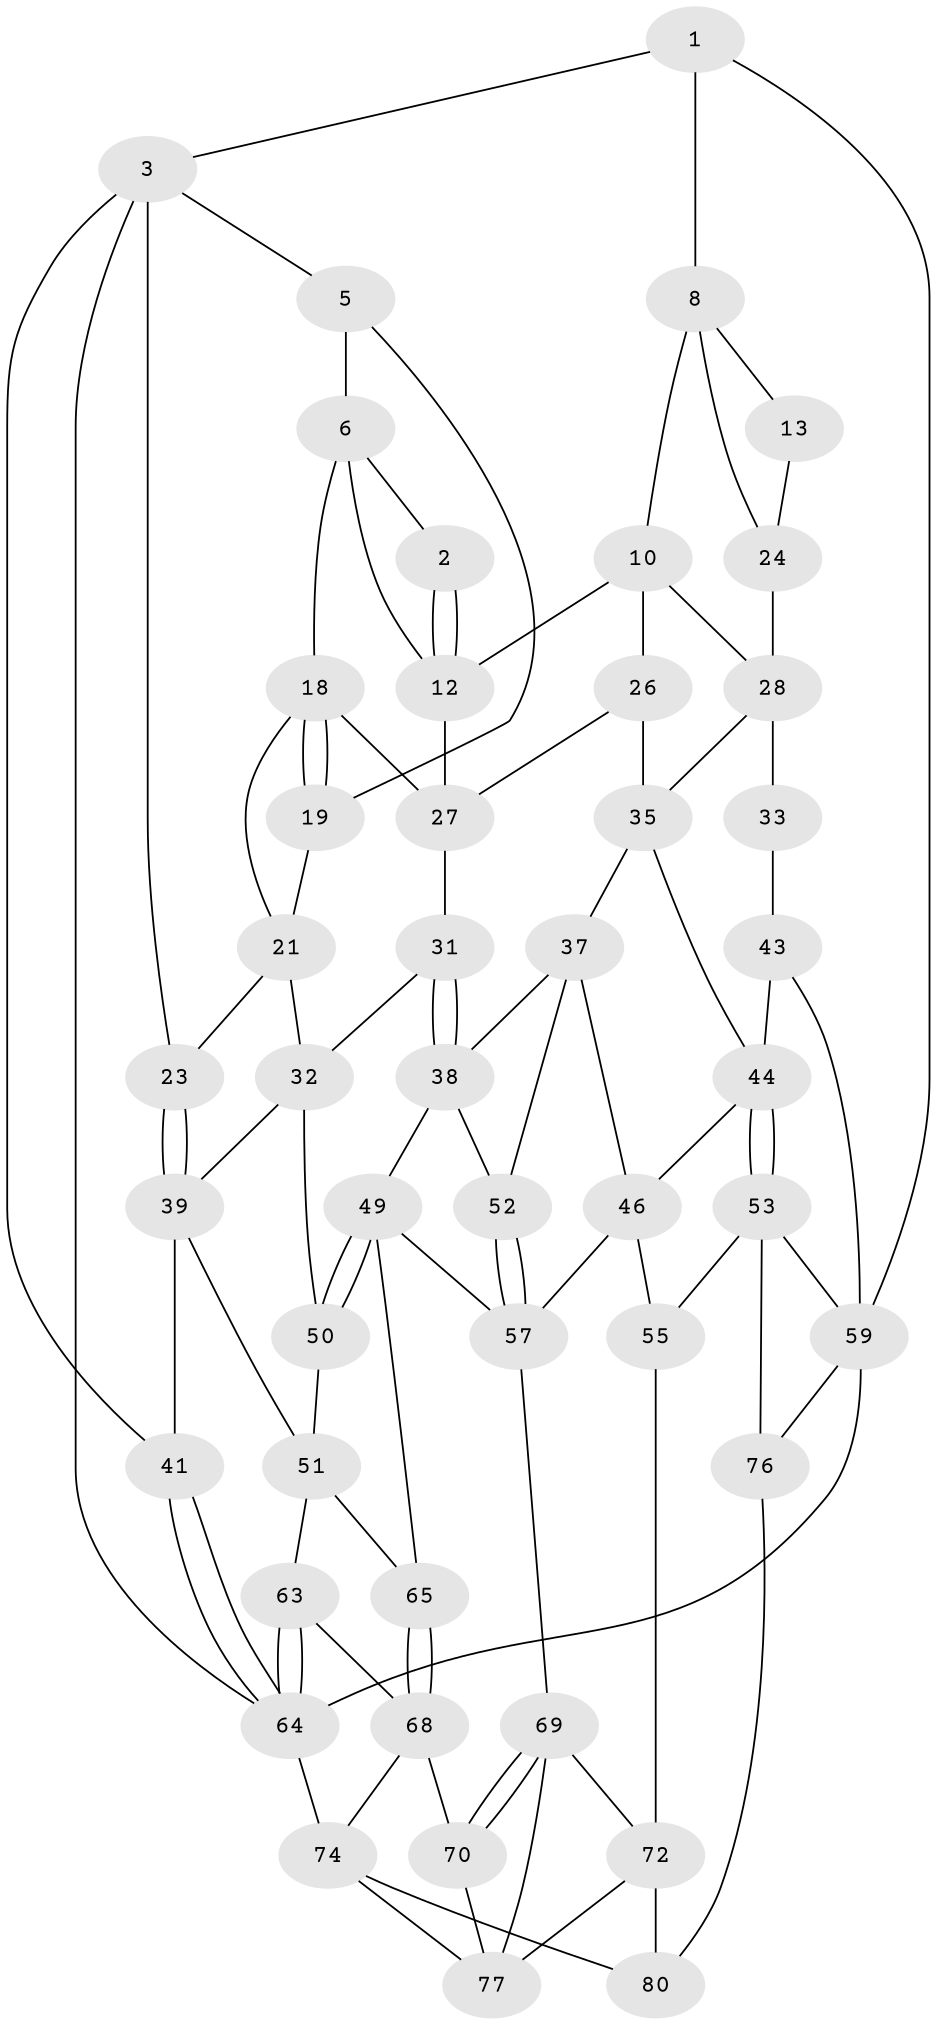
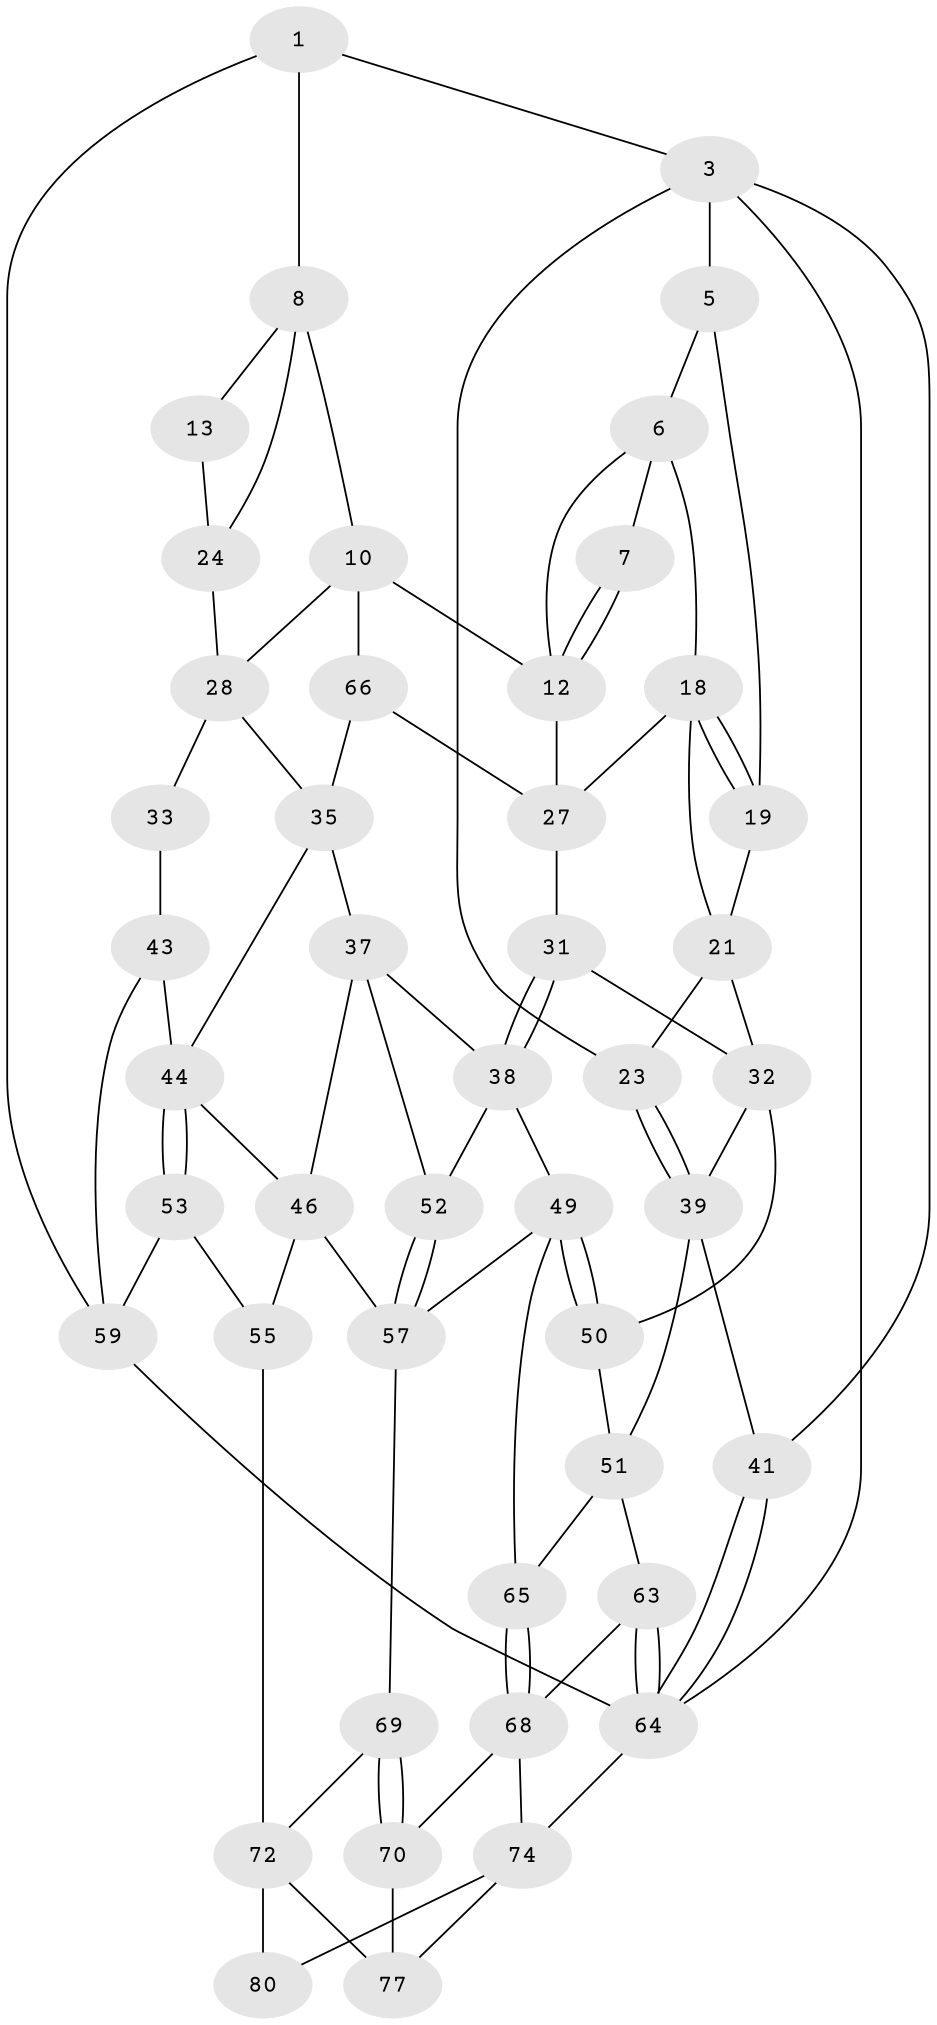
(445, 558) -> (625, 558)
(643, 688) -> (358, 688)
(760, 1466) -> none
(529, 1857) -> none
